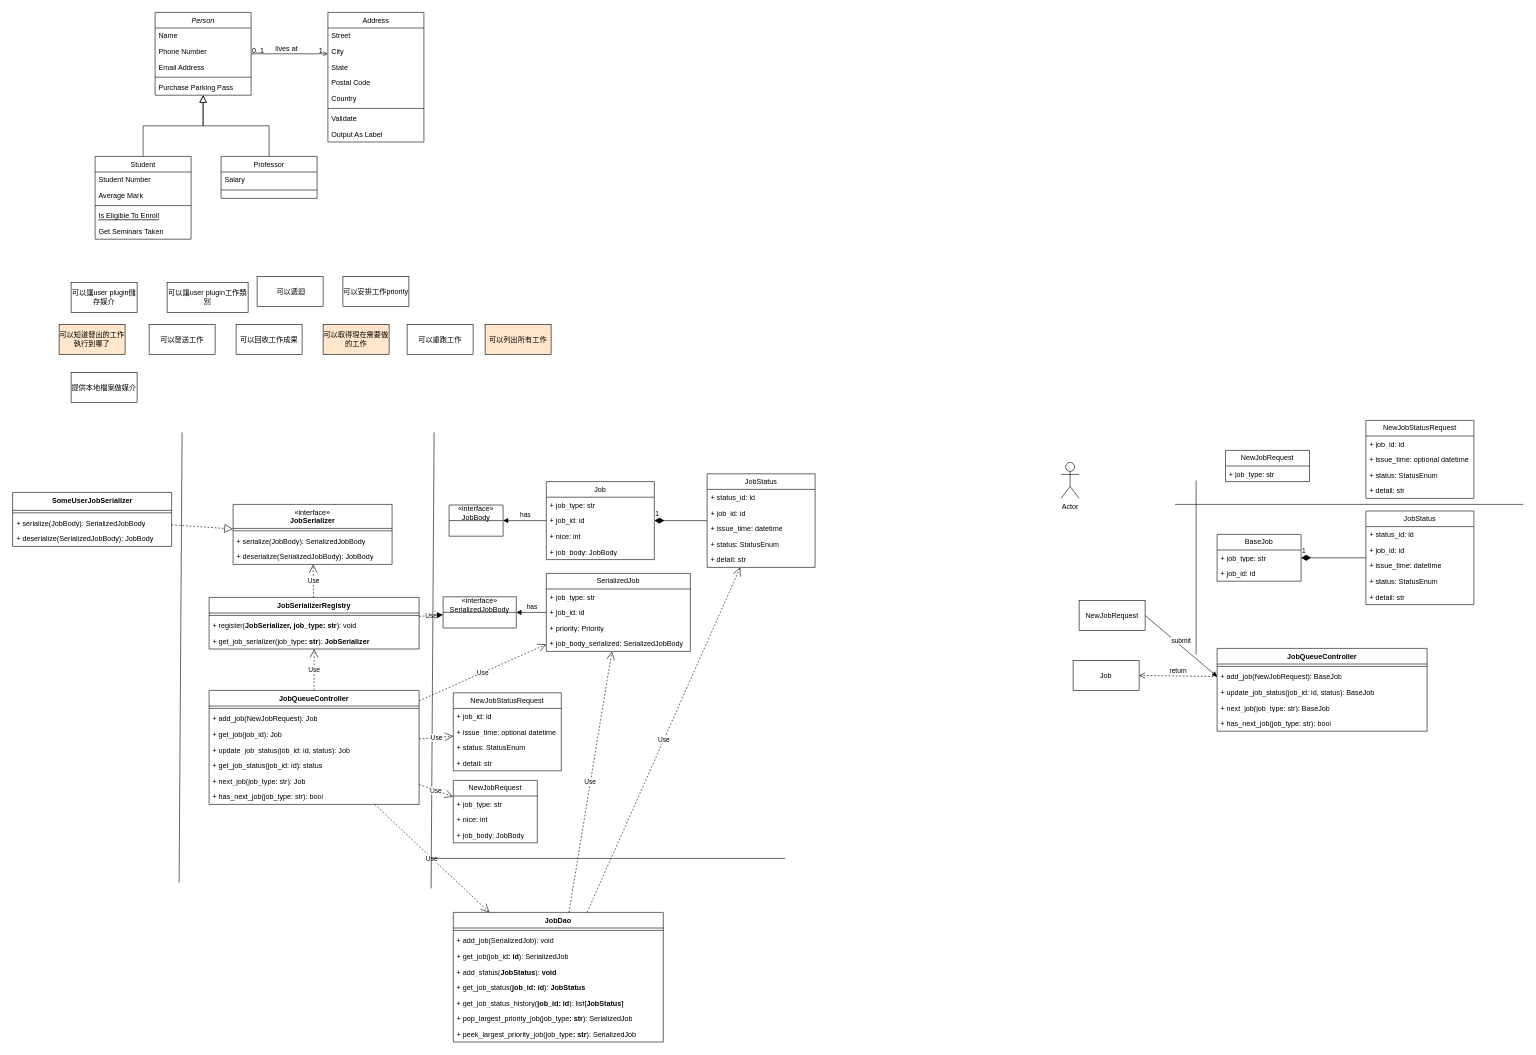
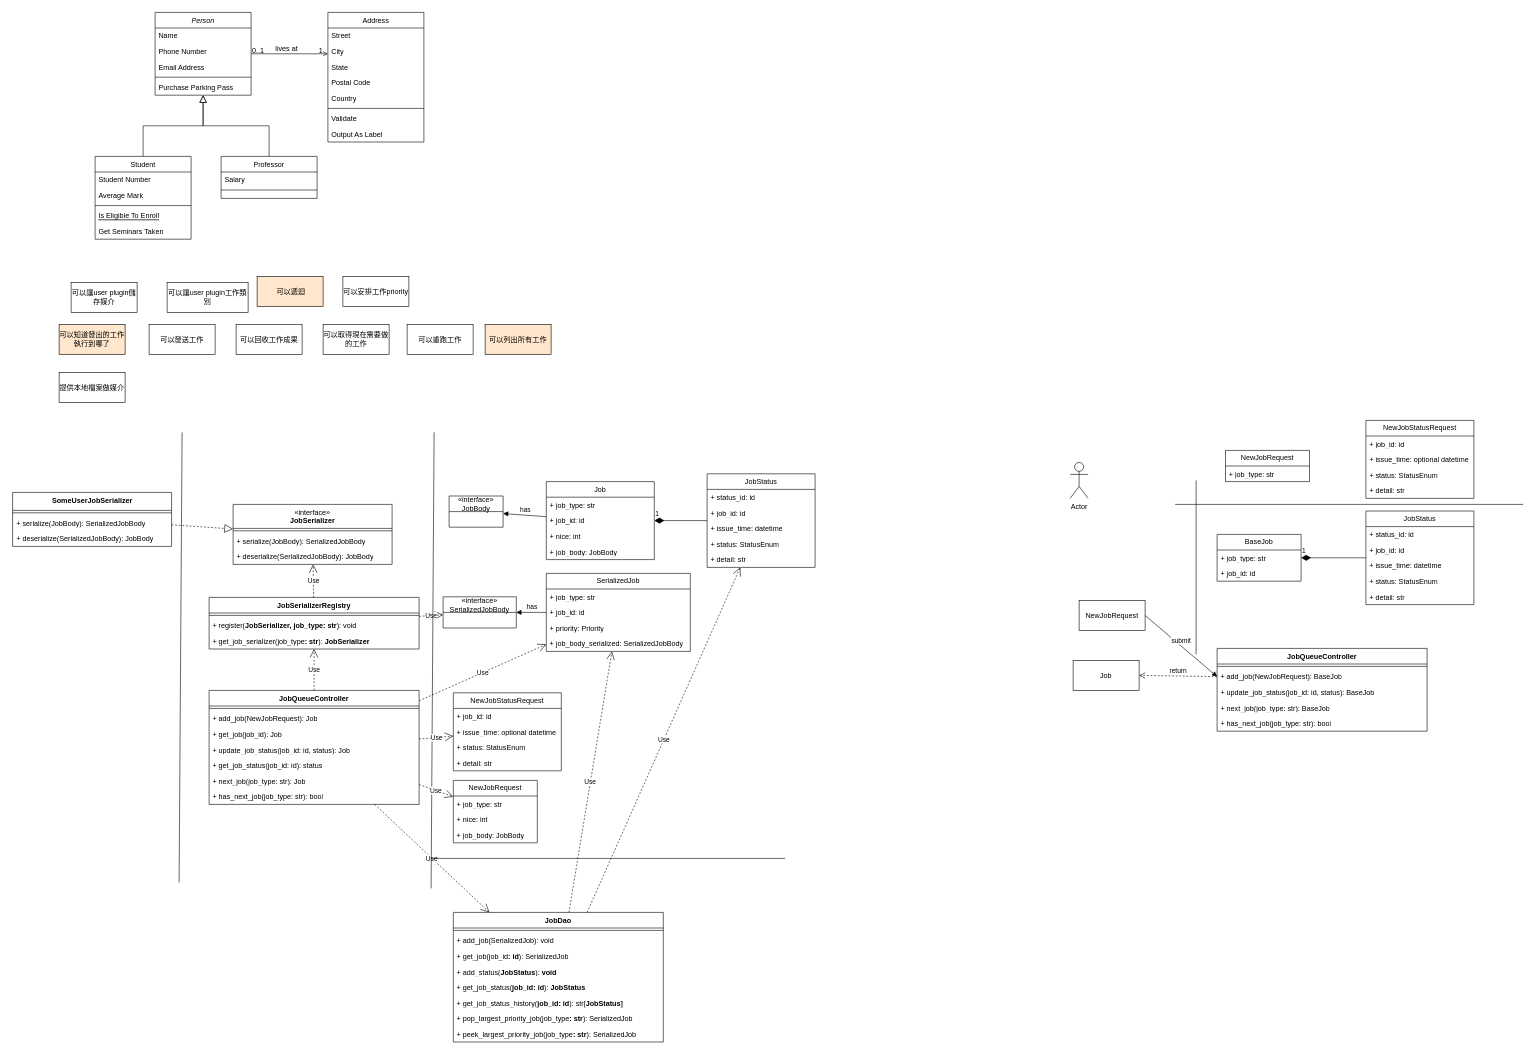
(290, 291) -> (290, 291)
(356, 339) -> (356, 339)
(104, 387) -> (92, 387)
(1070, 480) -> (1079, 480)
(476, 521) -> (476, 512)
(436, 615) -> (438, 615)
(554, 1004) -> (554, 1004)
